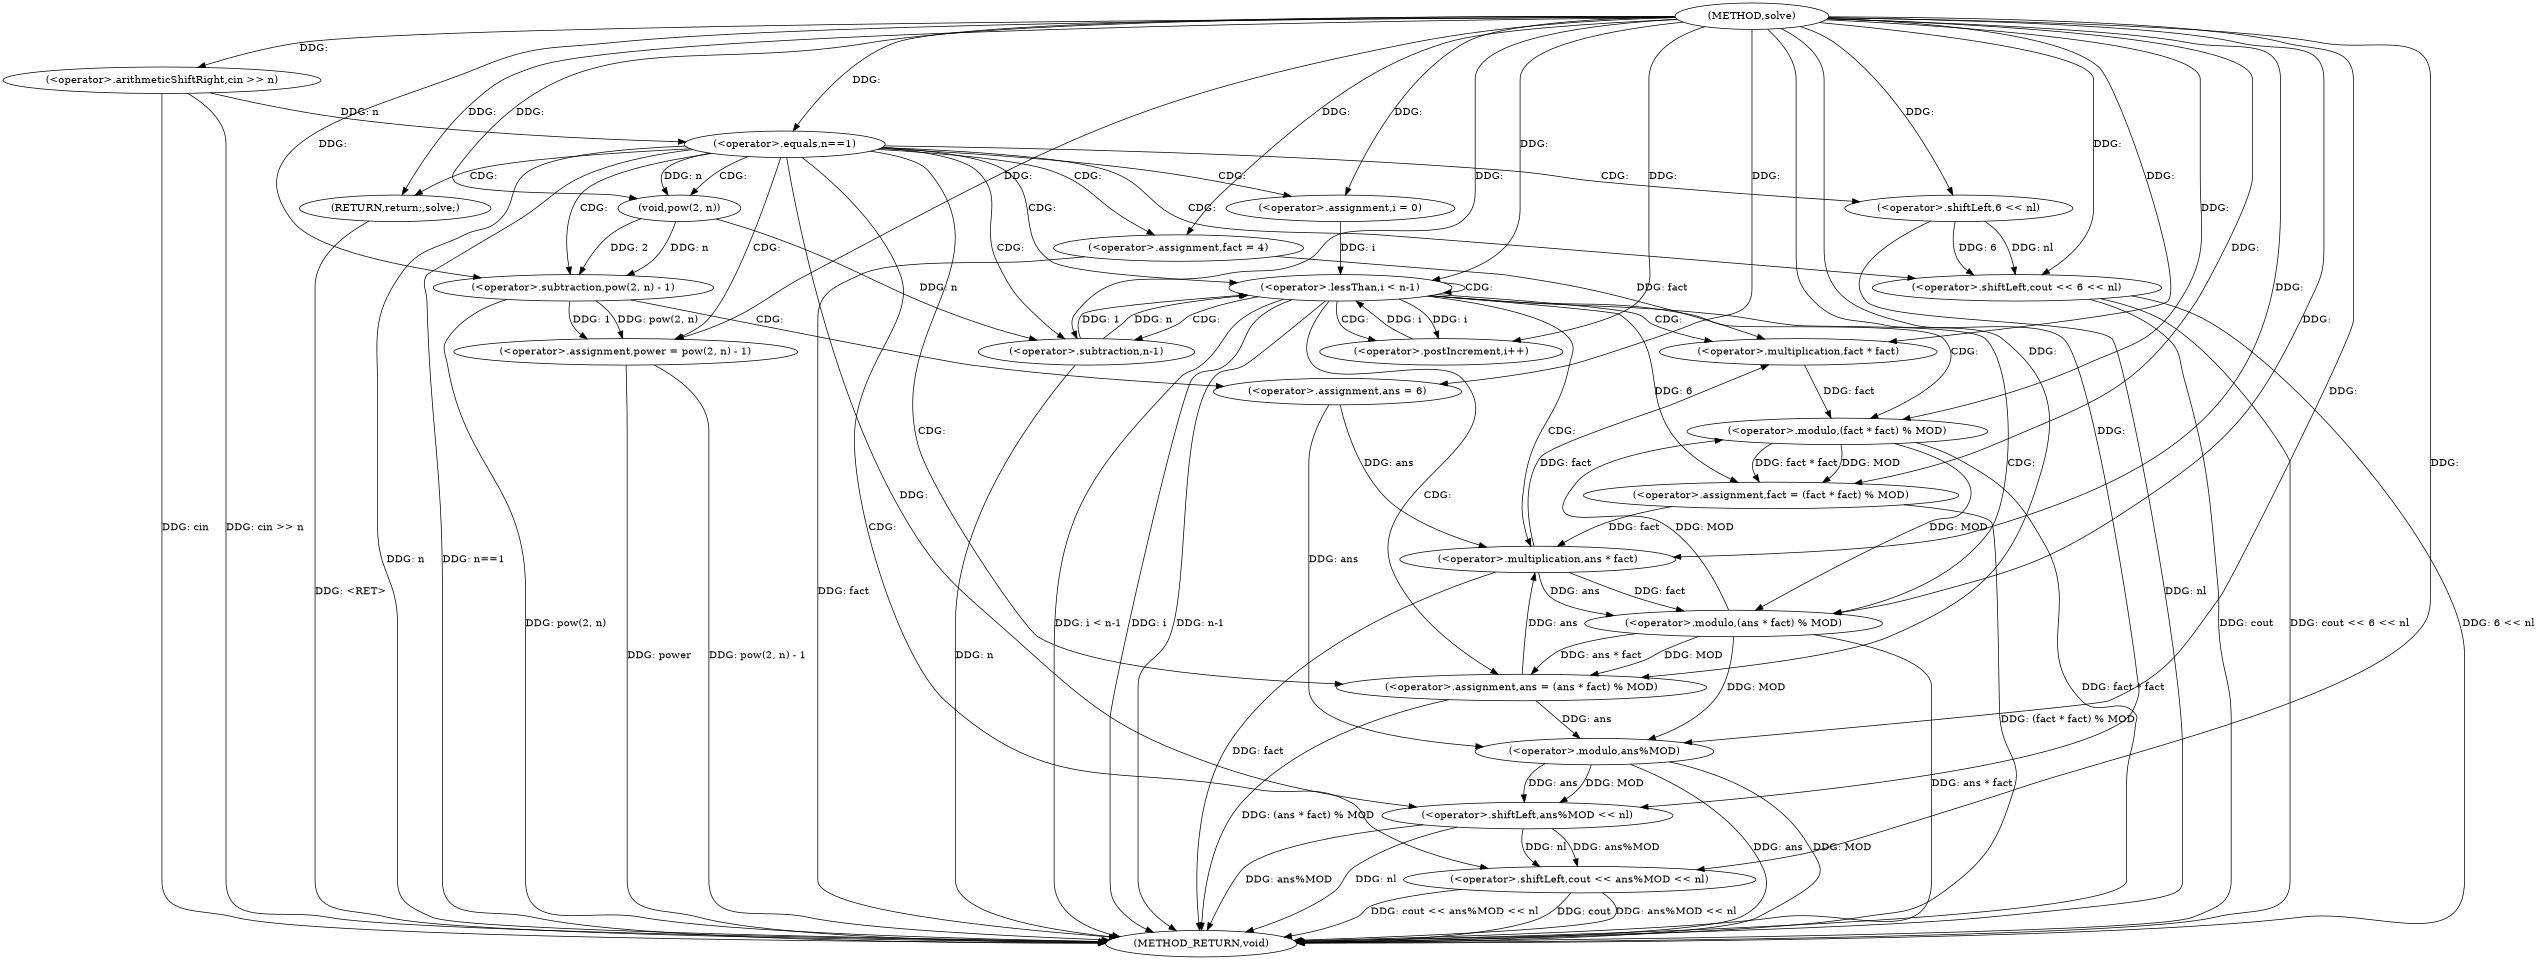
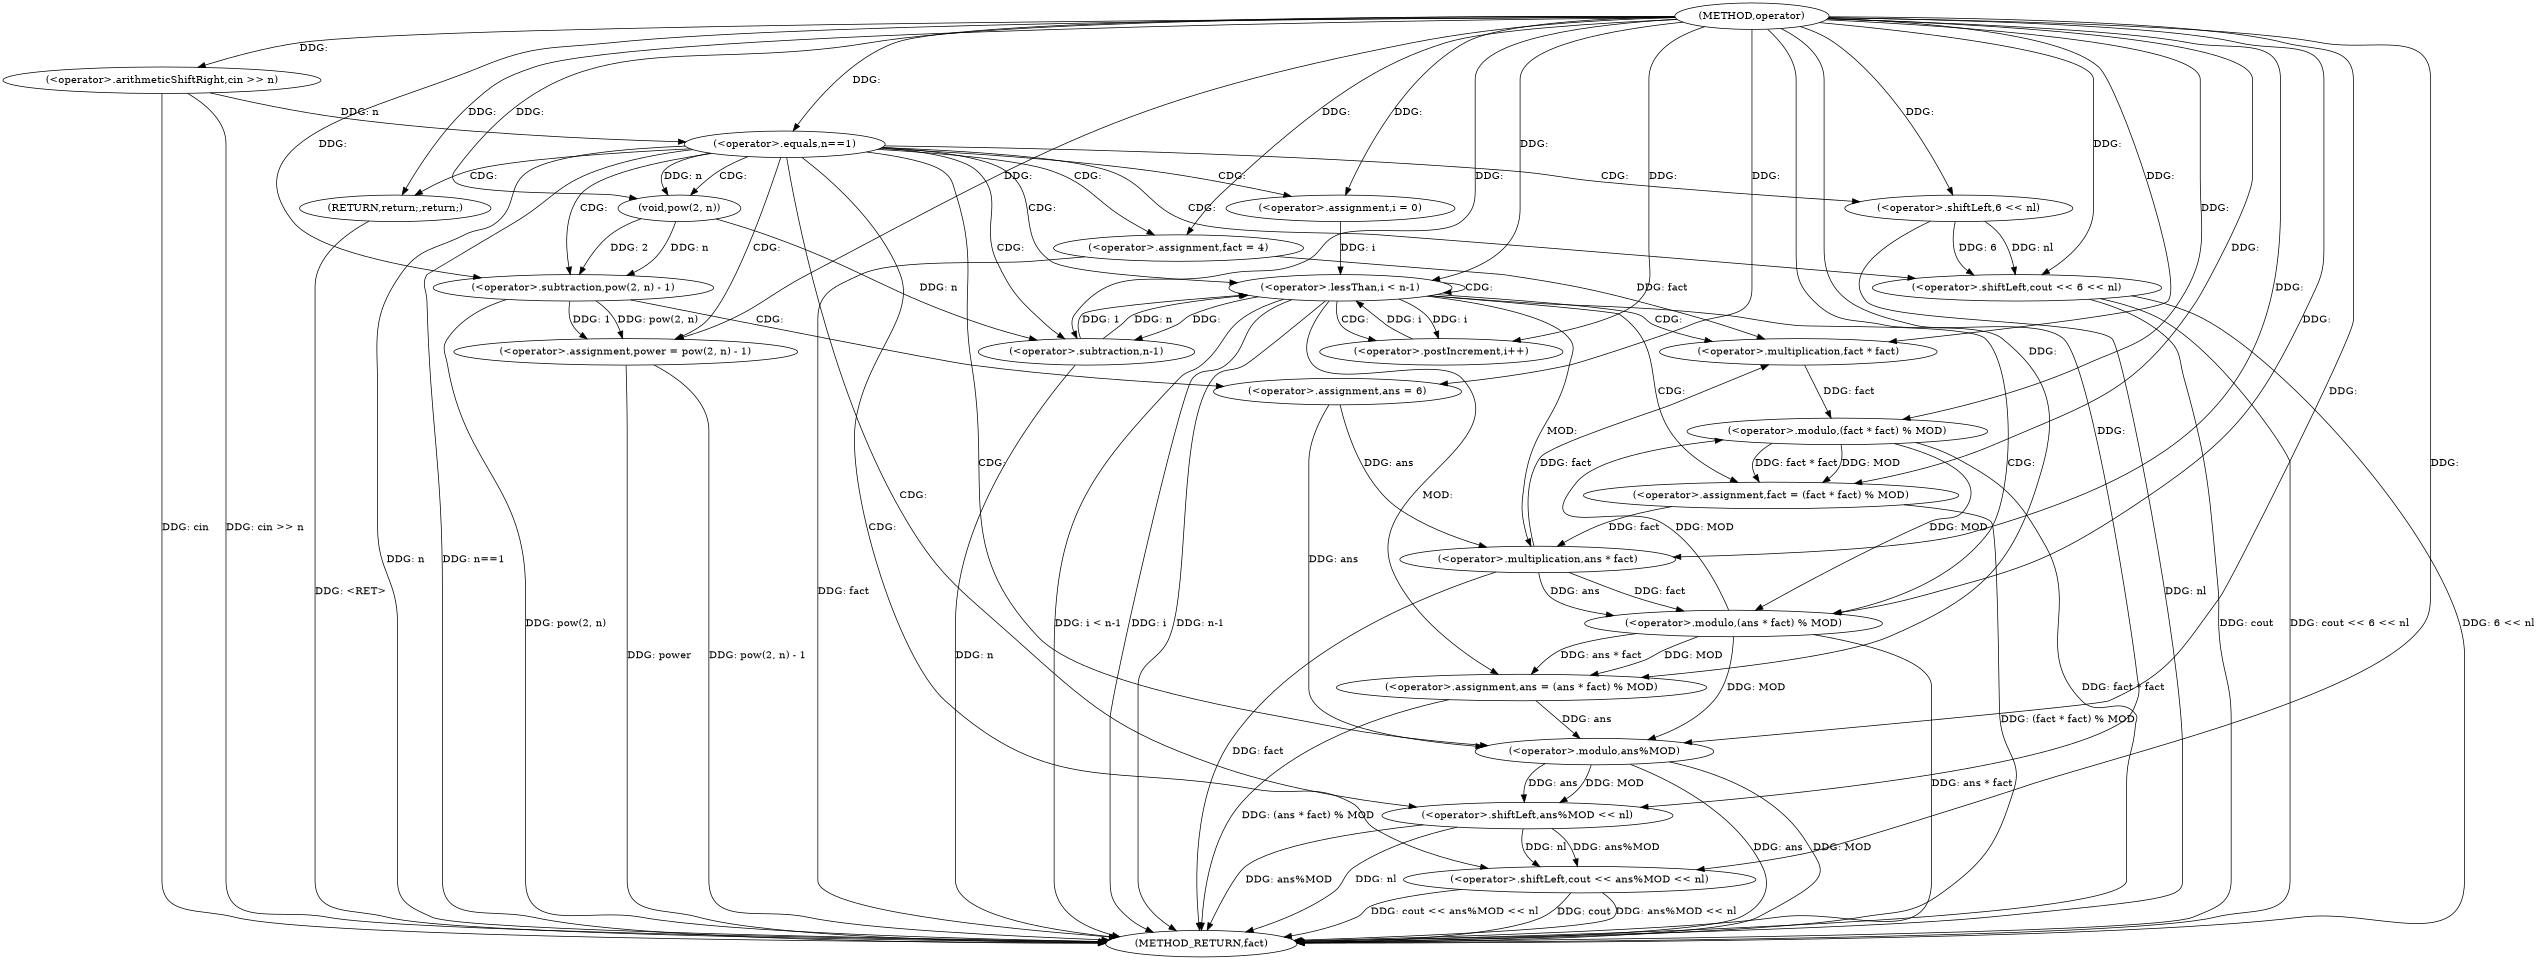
(1752, 16) -> (1752, 16)
(395, 208) -> (395, 208)
(1208, 320) -> (1208, 320)
(1745, 326) -> none
(1674, 392) -> (1674, 392)
(1564, 431) -> (1564, 431)
(915, 495) -> (915, 495)
(1439, 495) -> (1439, 495)
(959, 525) -> (1006, 594)
(1526, 627) -> none
(1201, 944) -> (1201, 944)
